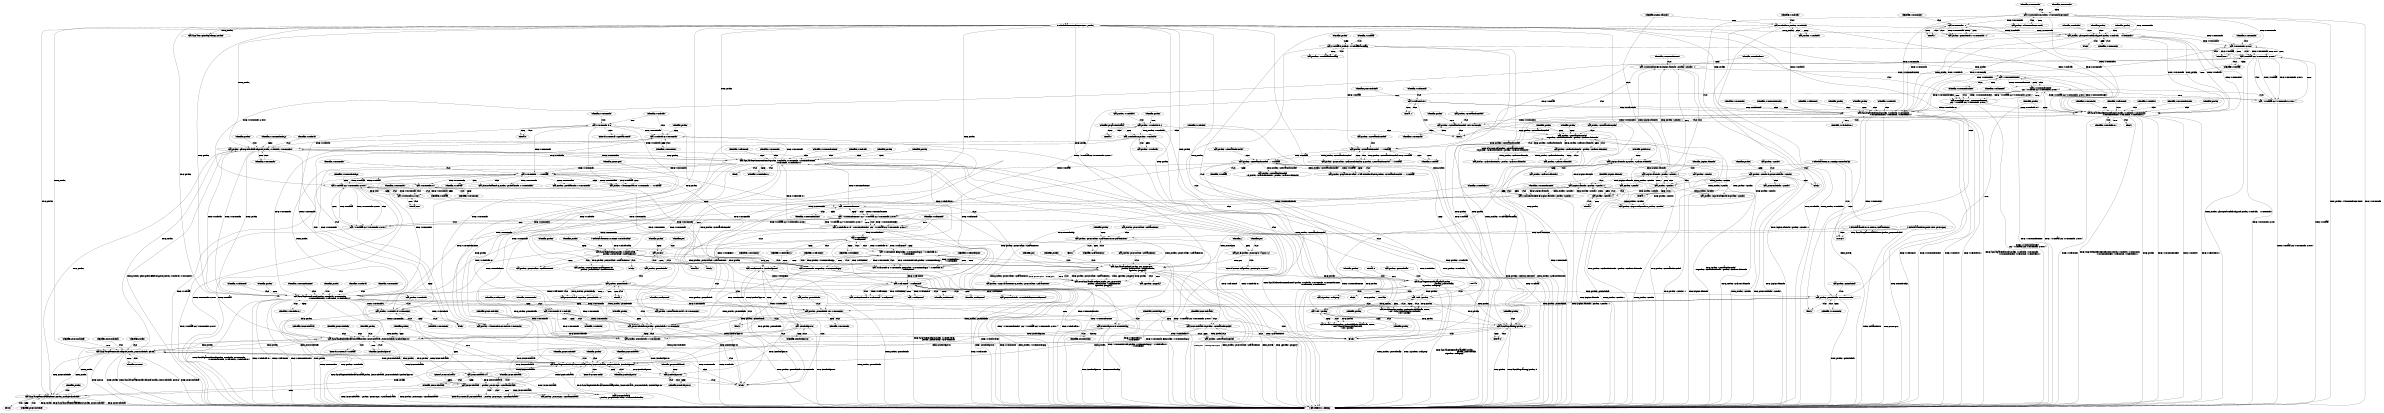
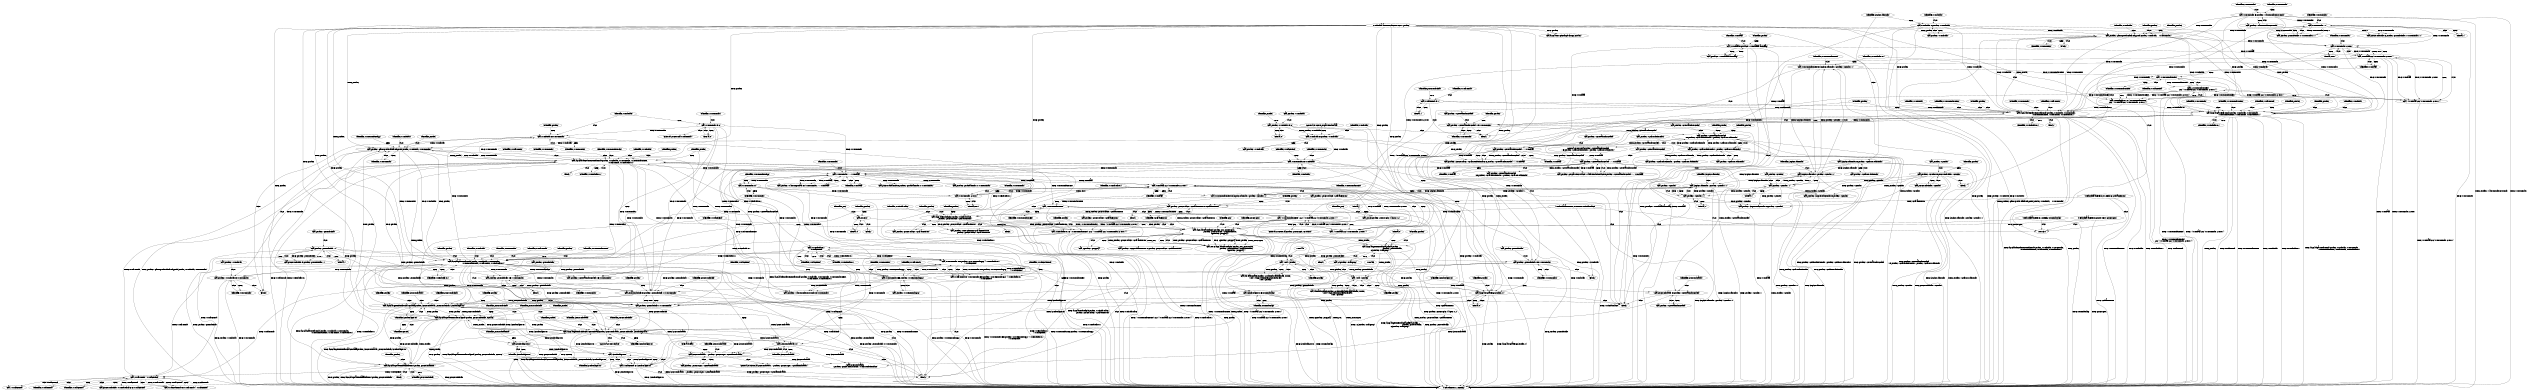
none -> (2394, 36)
(1342, 51) -> (1741, 51)
(1112, 125) -> (1322, 125)
(615, 137) -> (678, 137)
none -> (1650, 137)
(332, 140) -> none
(1641, 149) -> none
(1804, 167) -> (1935, 181)
(575, 168) -> (1085, 168)
(1776, 181) -> (1933, 181)
none -> (898, 207)
none -> (1802, 227)
(1877, 233) -> (2076, 224)
(1237, 239) -> (1356, 207)
(1397, 269) -> none
none -> (853, 285)
none -> (1416, 290)
(922, 291) -> (50, 383)
none -> (906, 293)
(652, 334) -> (649, 301)
(1093, 334) -> (1265, 301)
(828, 342) -> none
(343, 352) -> none
none -> (1599, 356)
(747, 362) -> (565, 352)
(135, 364) -> (401, 332)
none -> (2456, 369)
(444, 375) -> (688, 344)
(53, 397) -> (409, 366)
